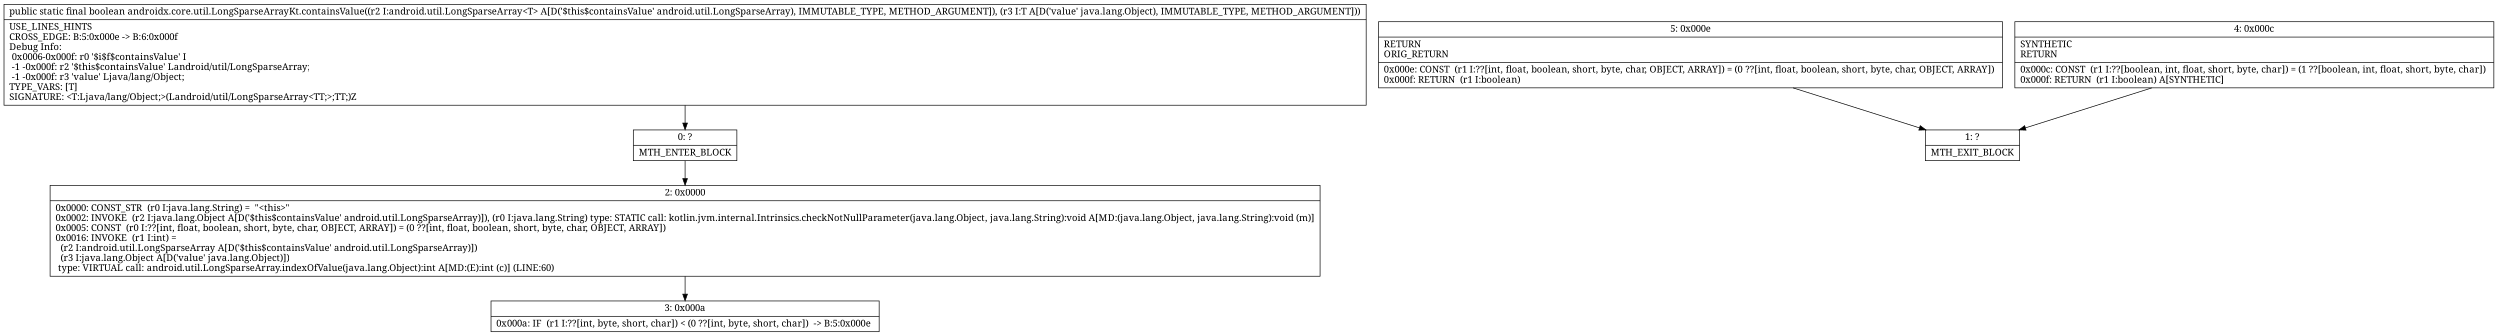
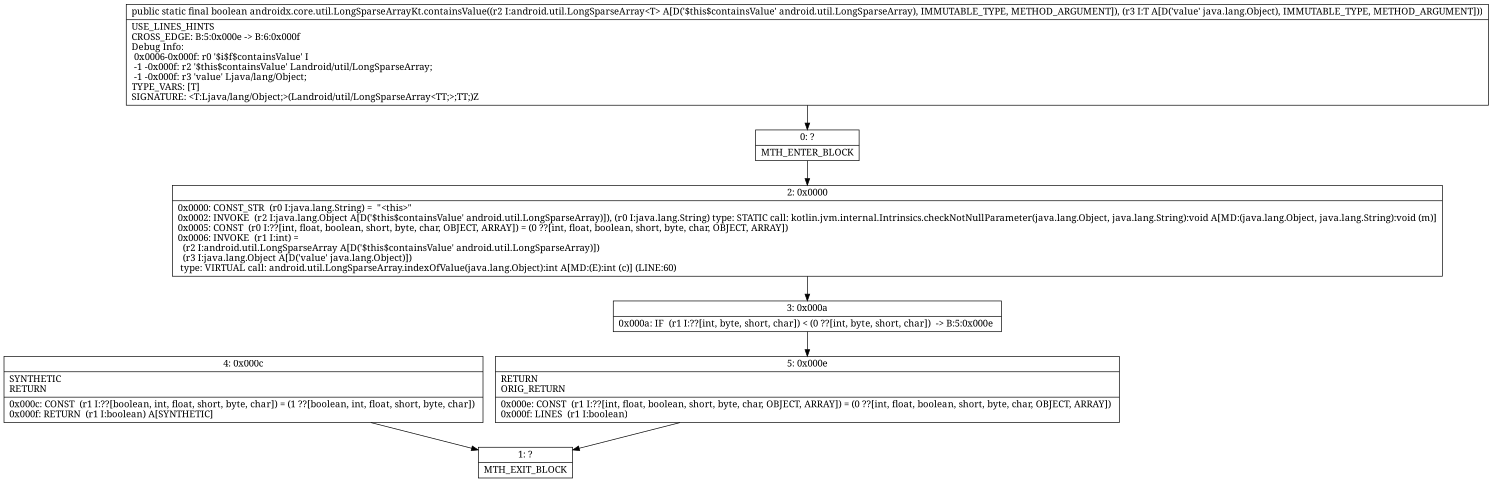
(1453, 80) -> (566, 415)
(117, 238) -> (239, 238)
none -> (807, 341)
